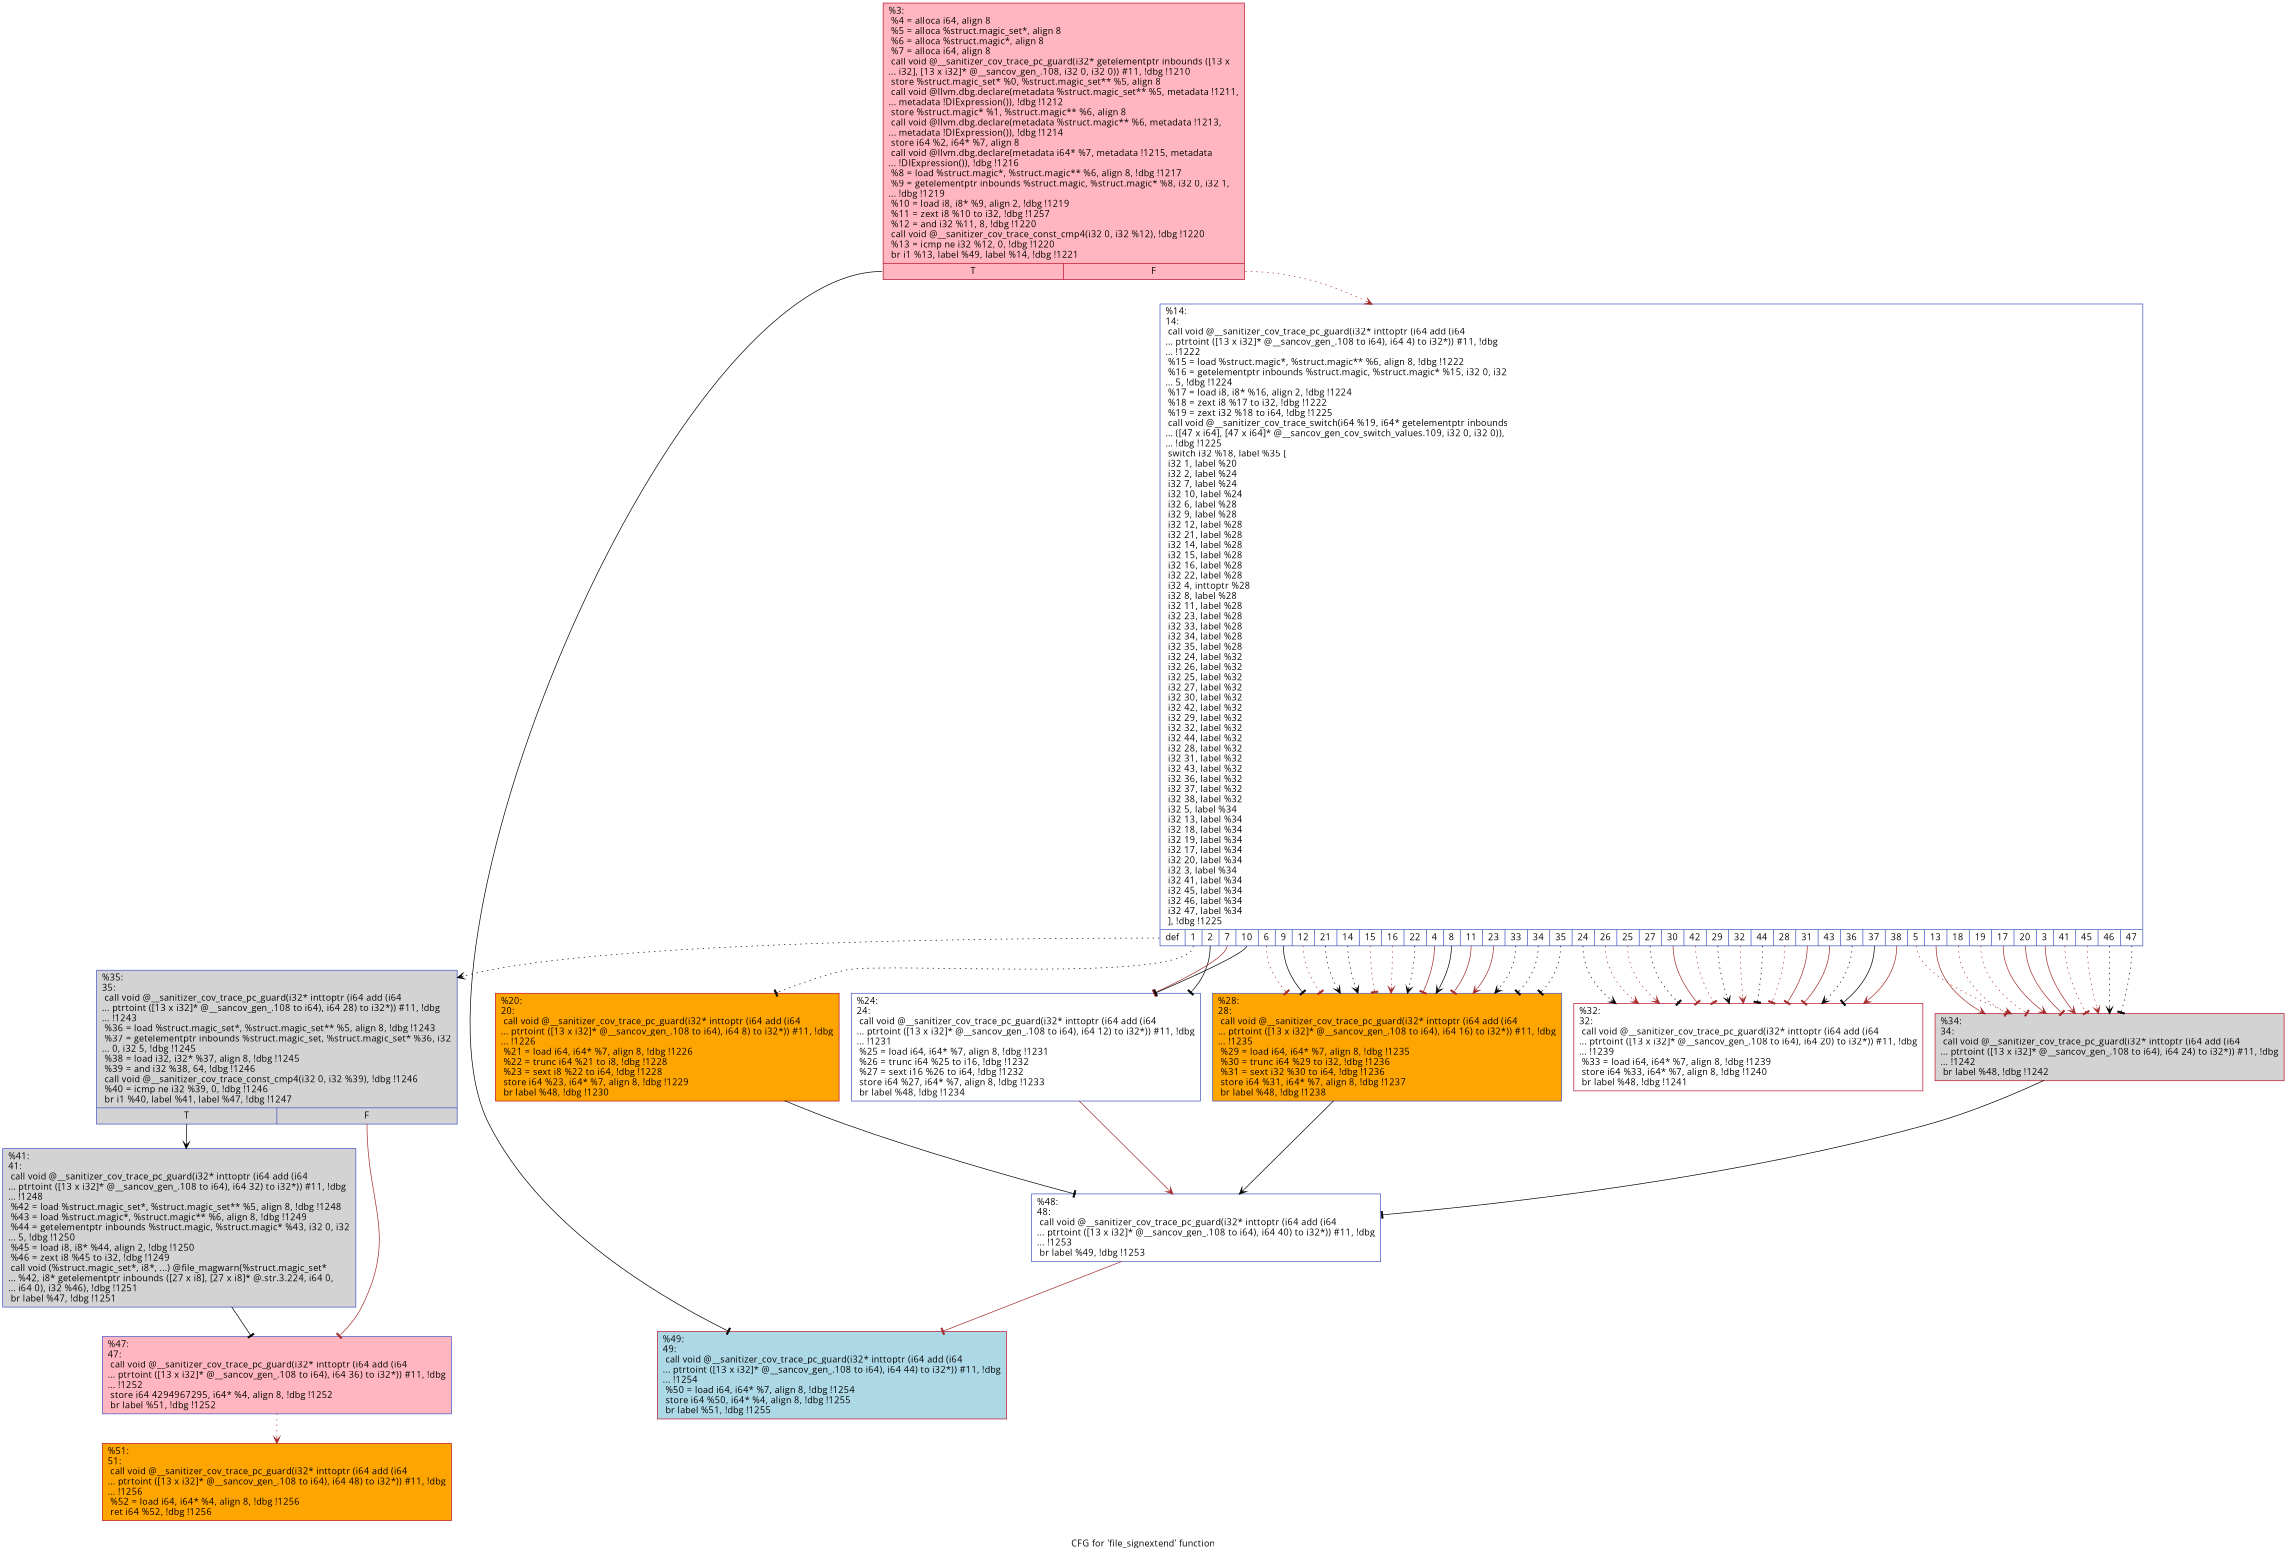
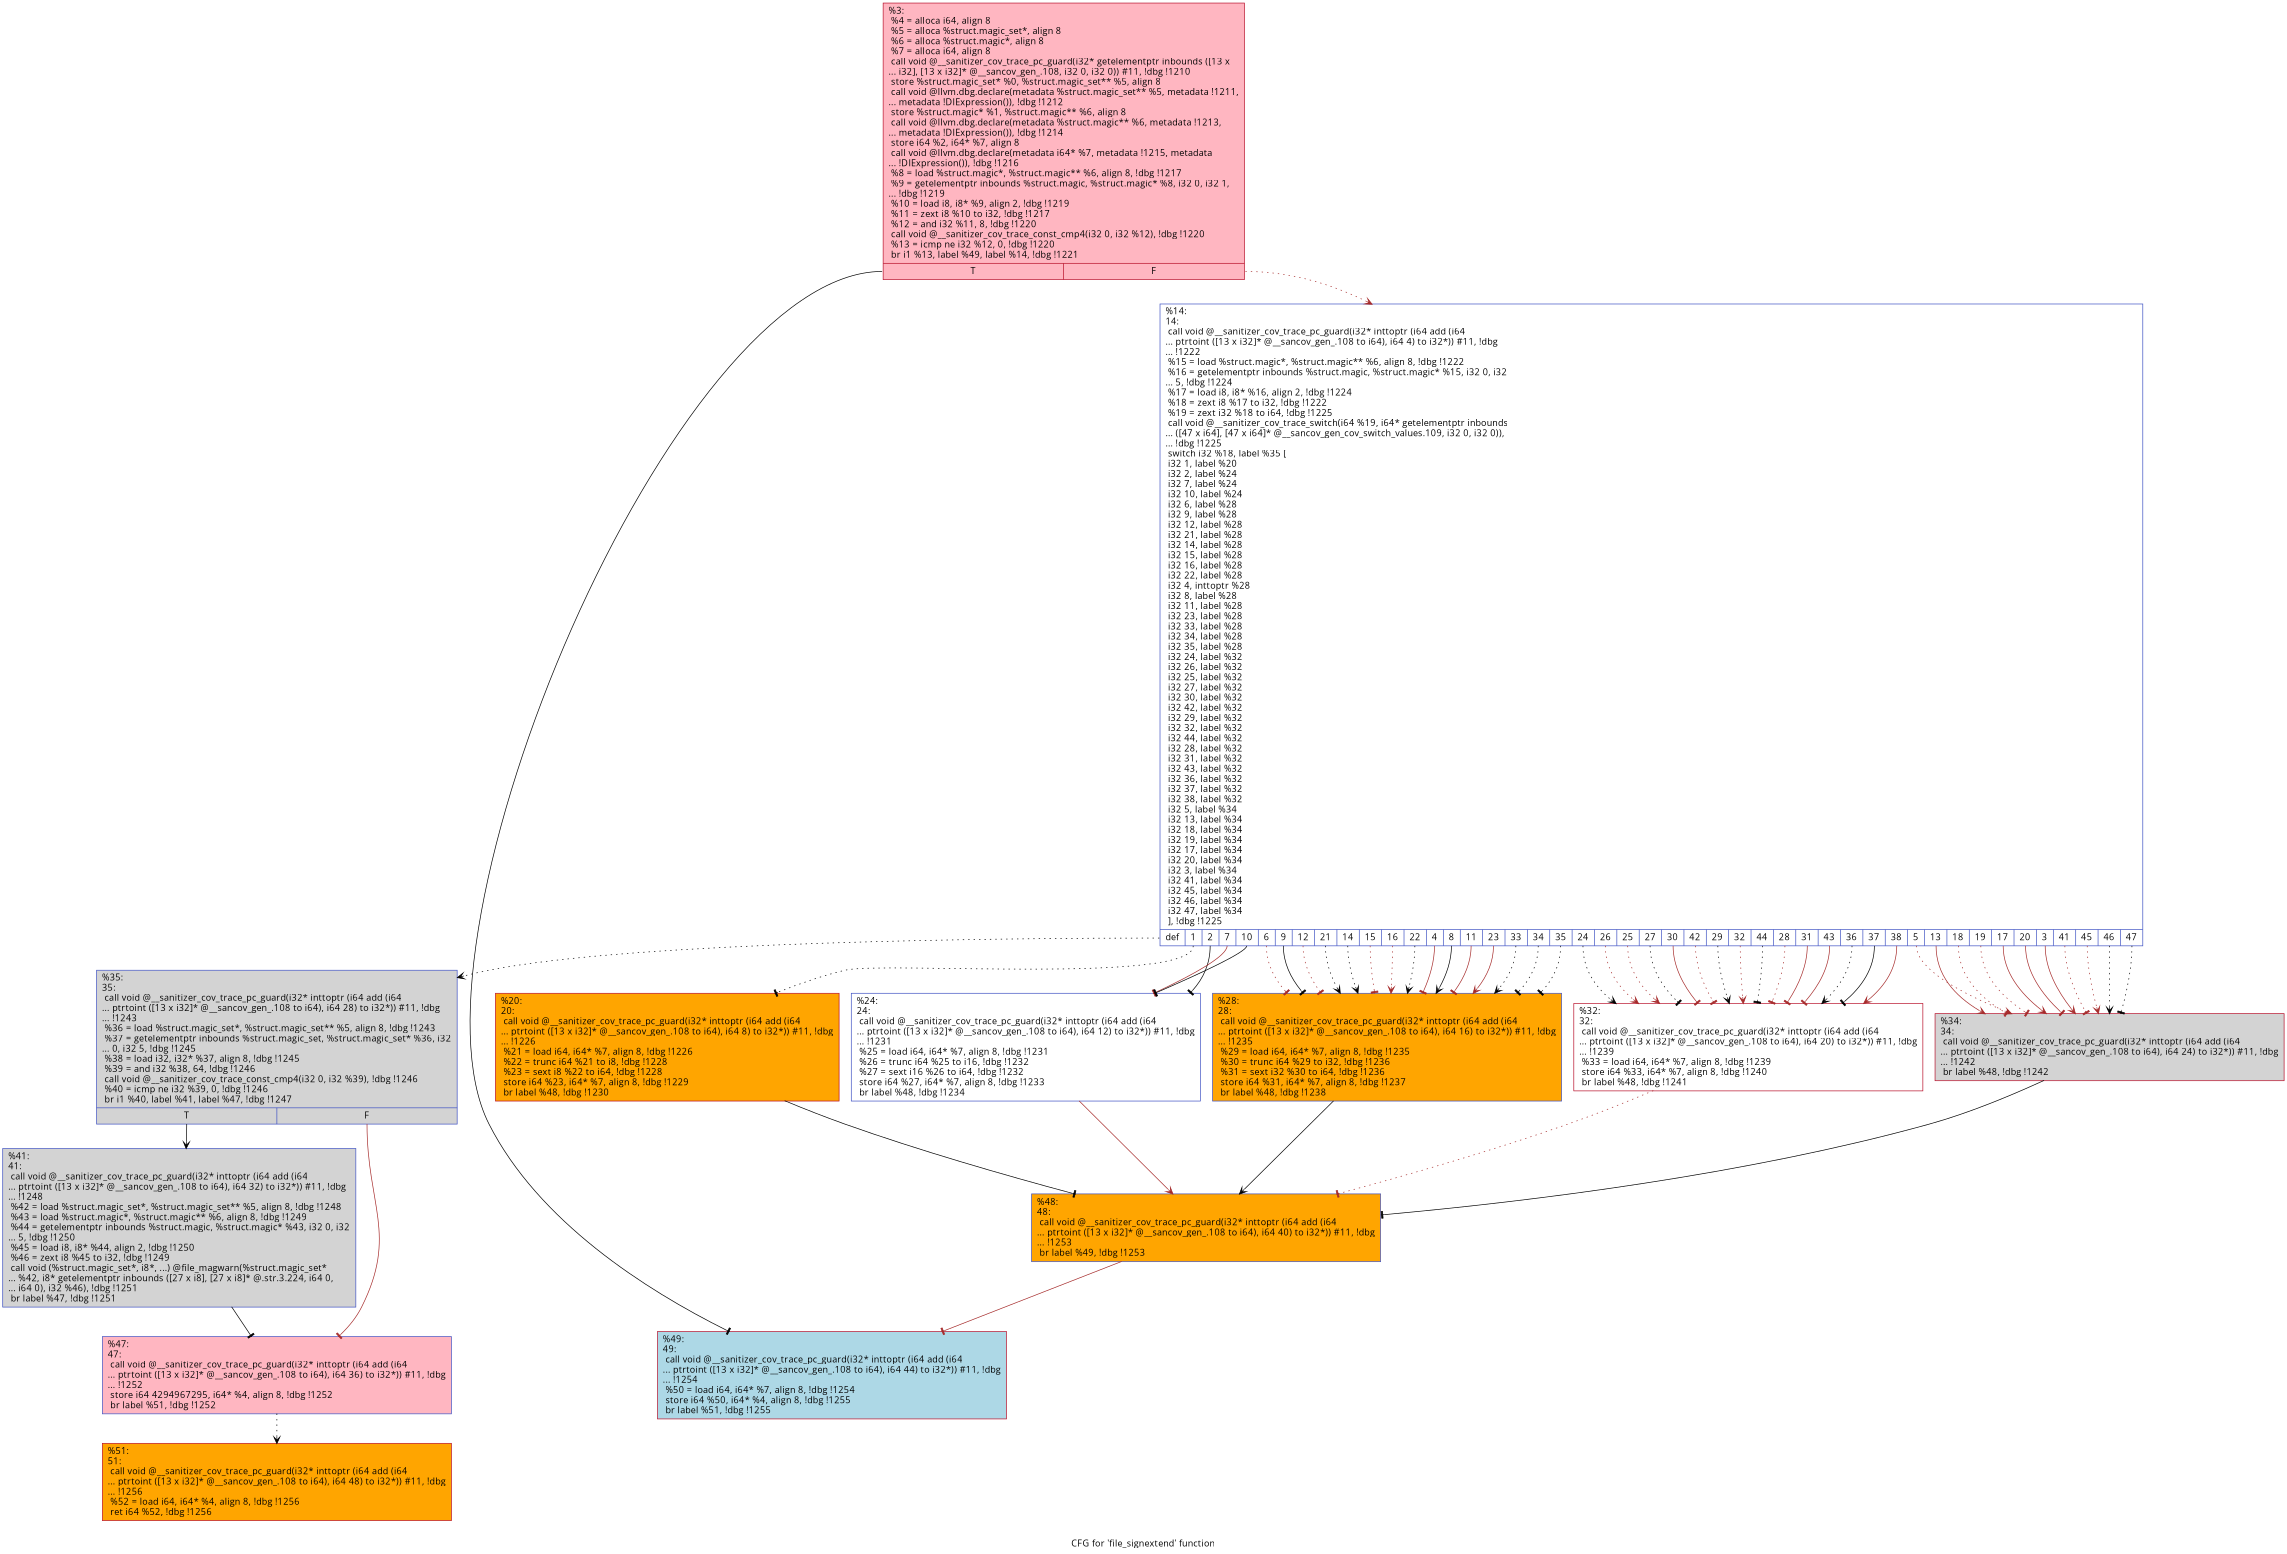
(970, 214) -> (970, 214)
none -> (1498, 1147)
(1206, 1228) -> (1206, 1228)
(277, 1425) -> (277, 1425)
